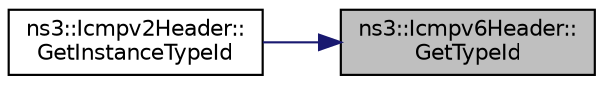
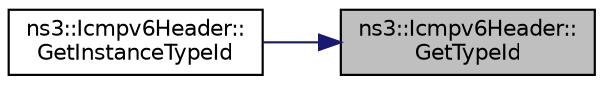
(136, 42) -> (136, 42)
